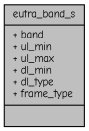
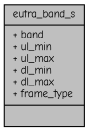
(34, 82) -> (34, 82)
